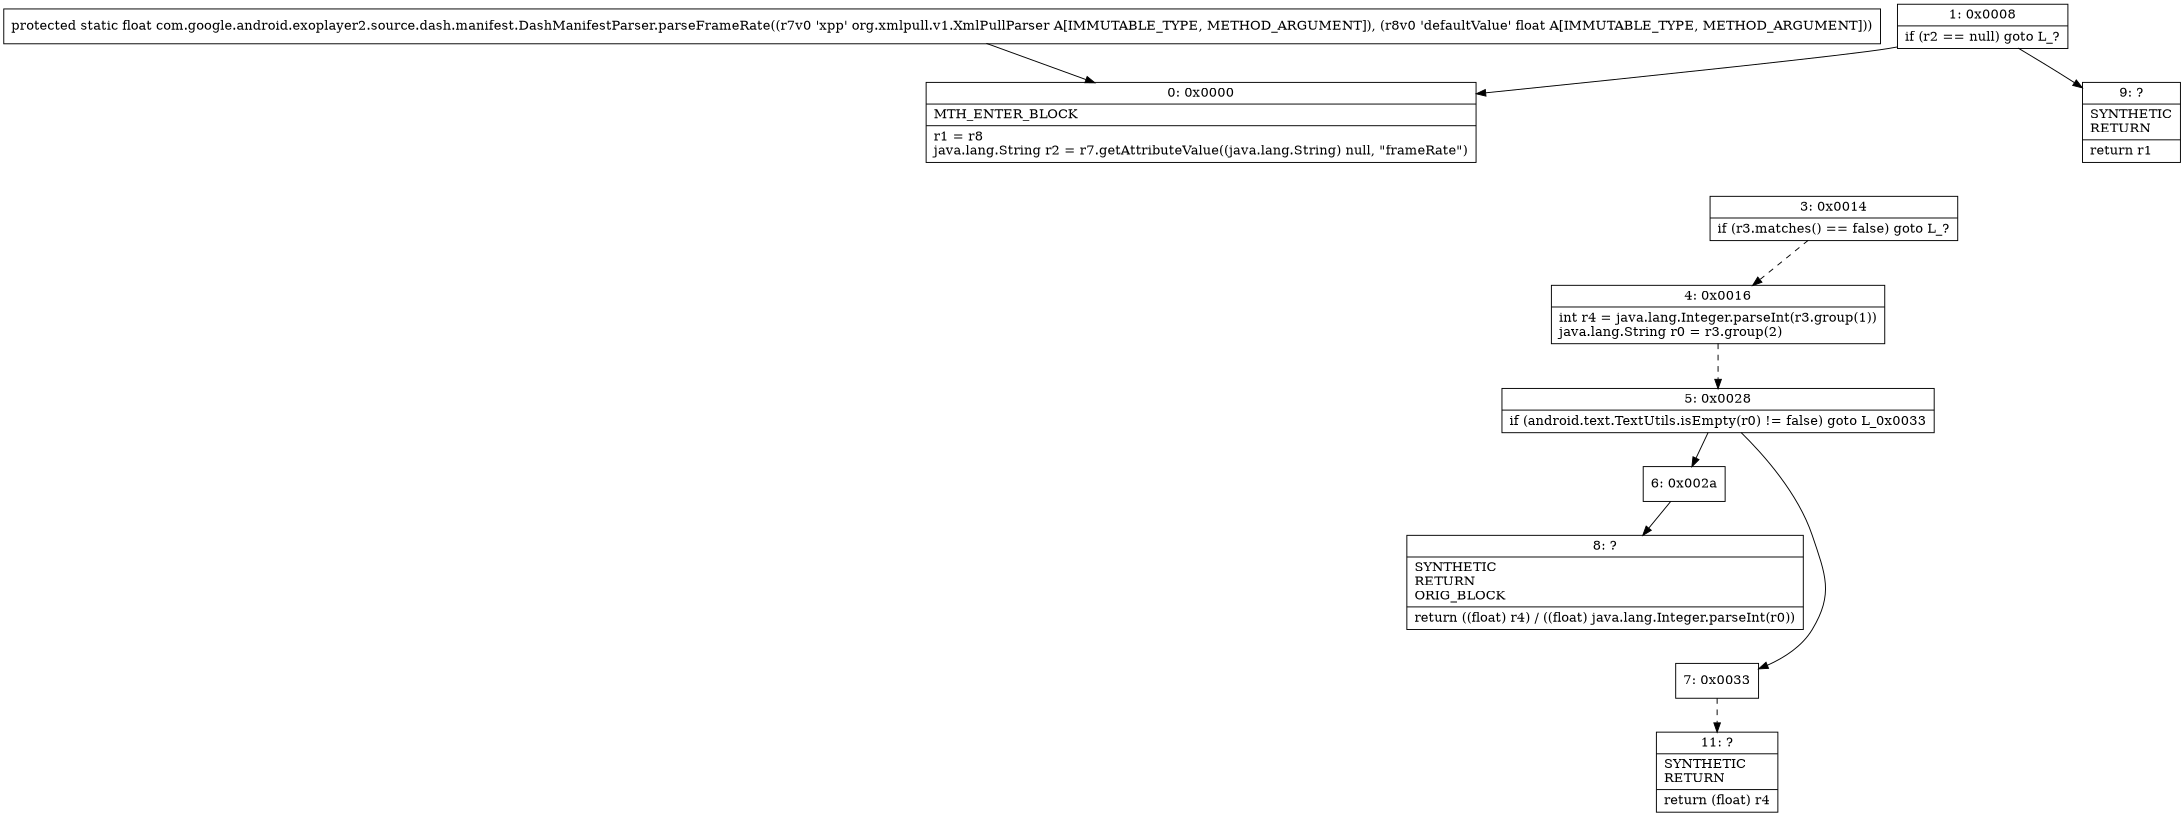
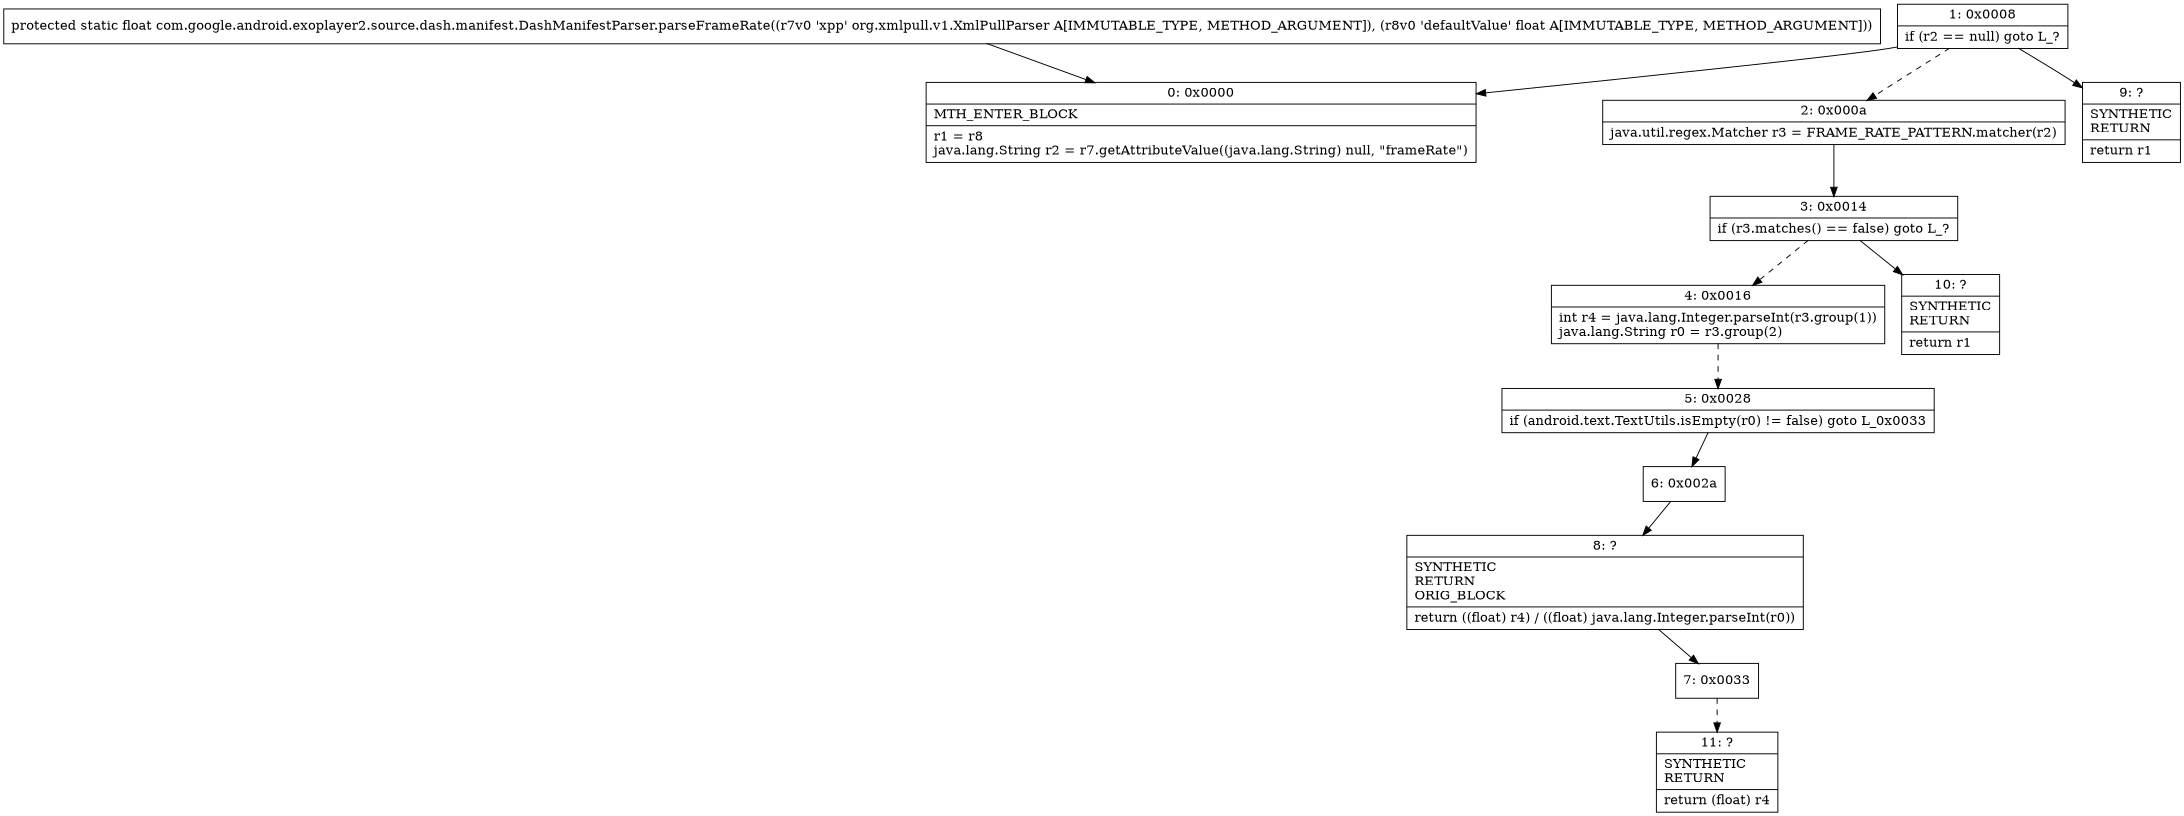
none -> (1834, 122)
none -> (1951, 315)
(1817, 550) -> (1675, 643)
